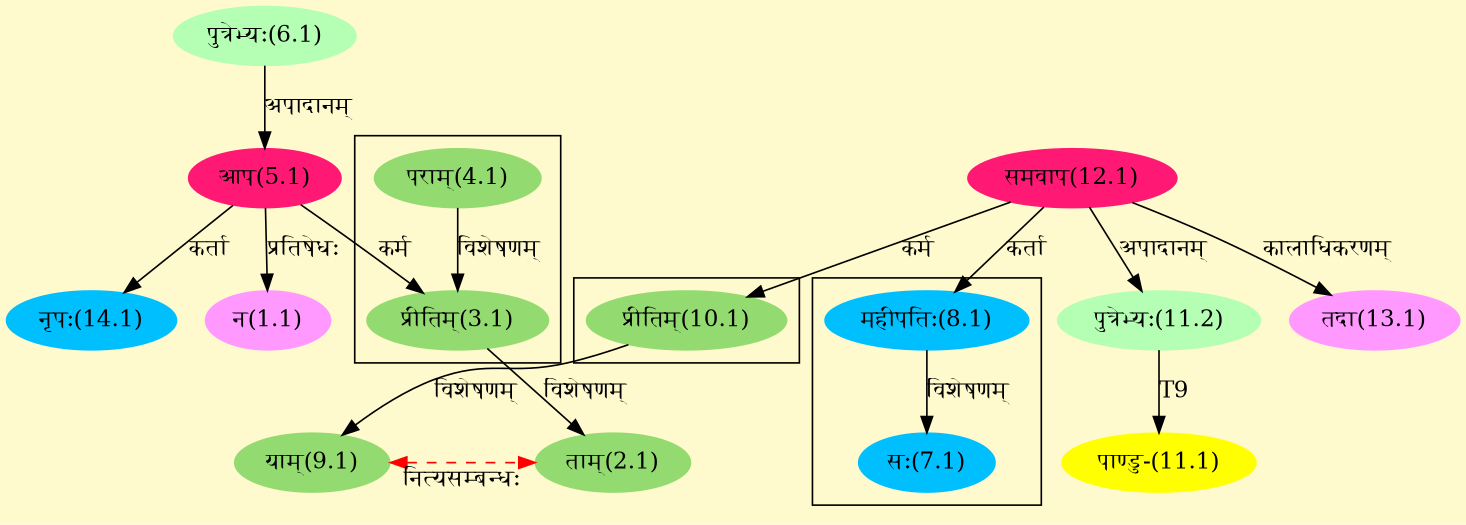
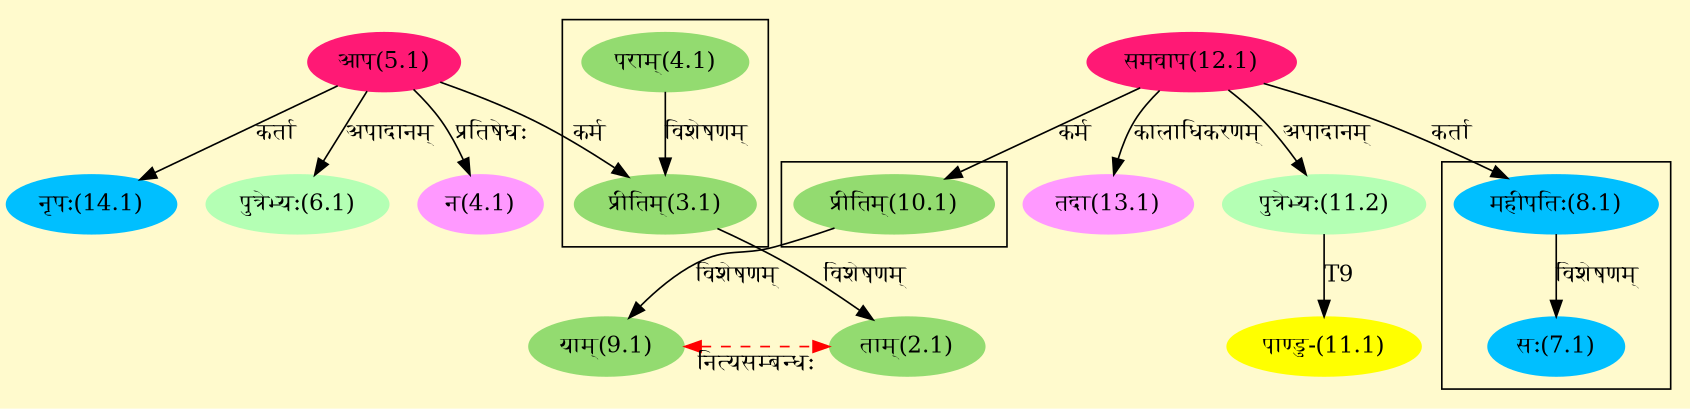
(265, 99) -> (345, 126)
(268, 320) -> (481, 204)
